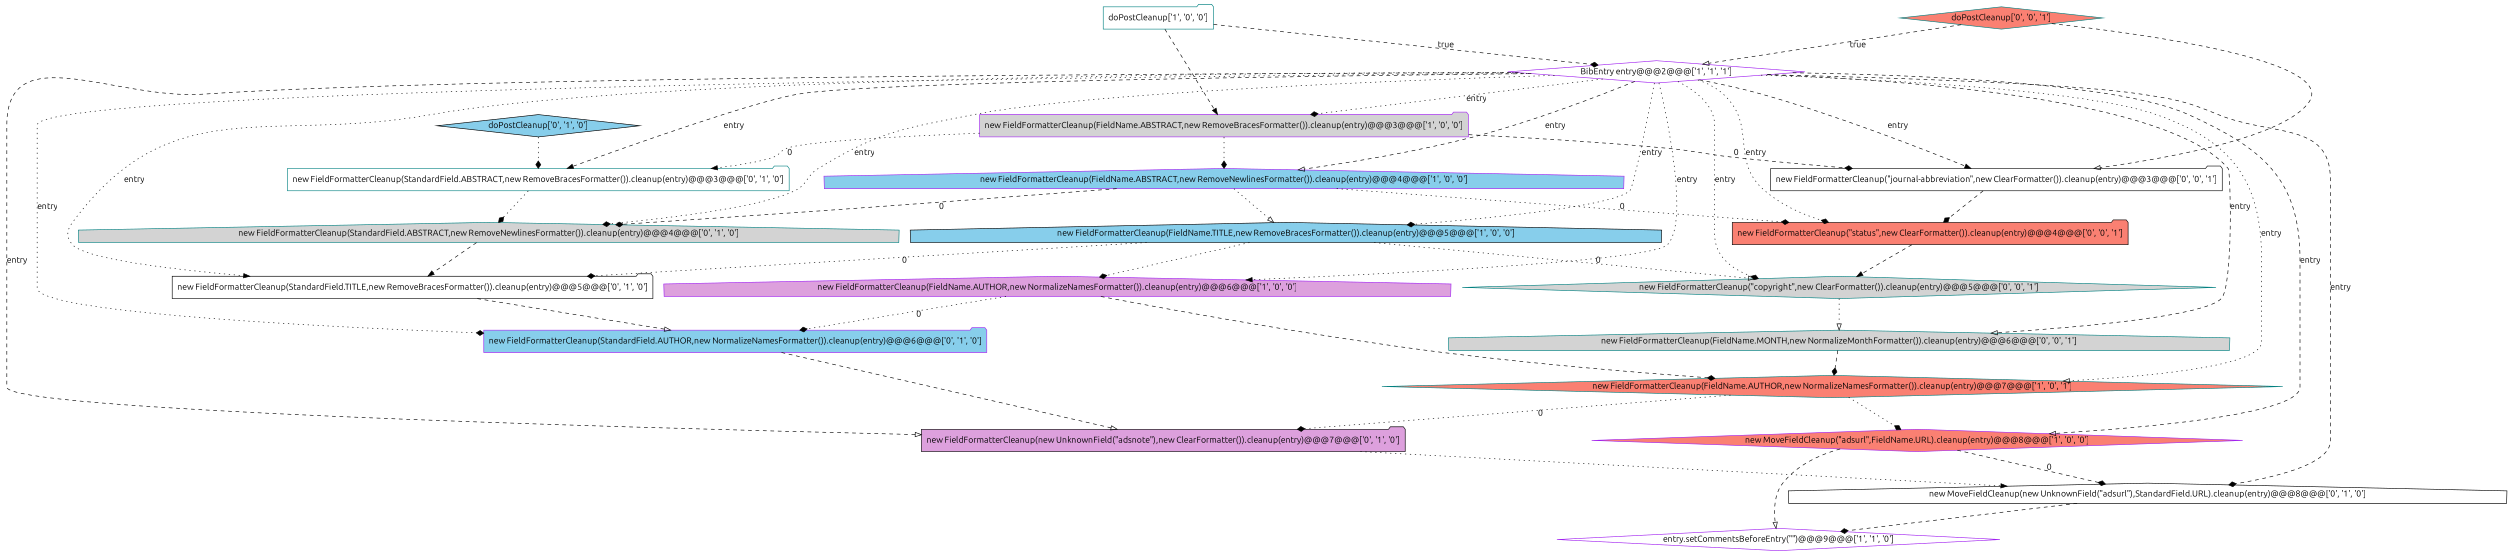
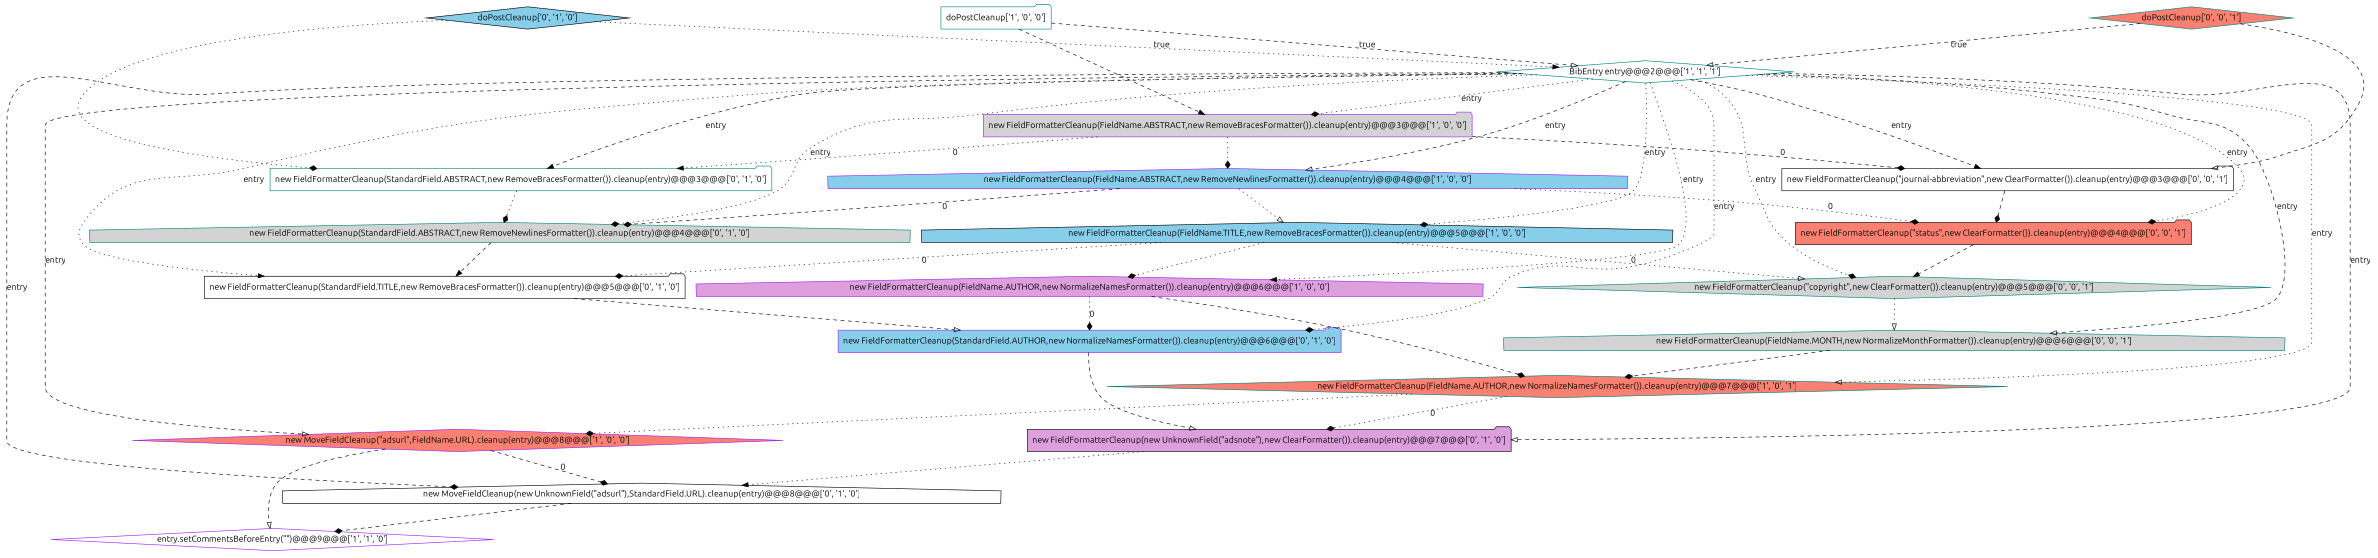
none -> (1074, 44)
(1402, 44) -> (1311, 44)
(1656, 72) -> (1645, 72)
